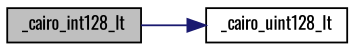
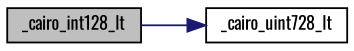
(277, 25) -> (277, 25)
